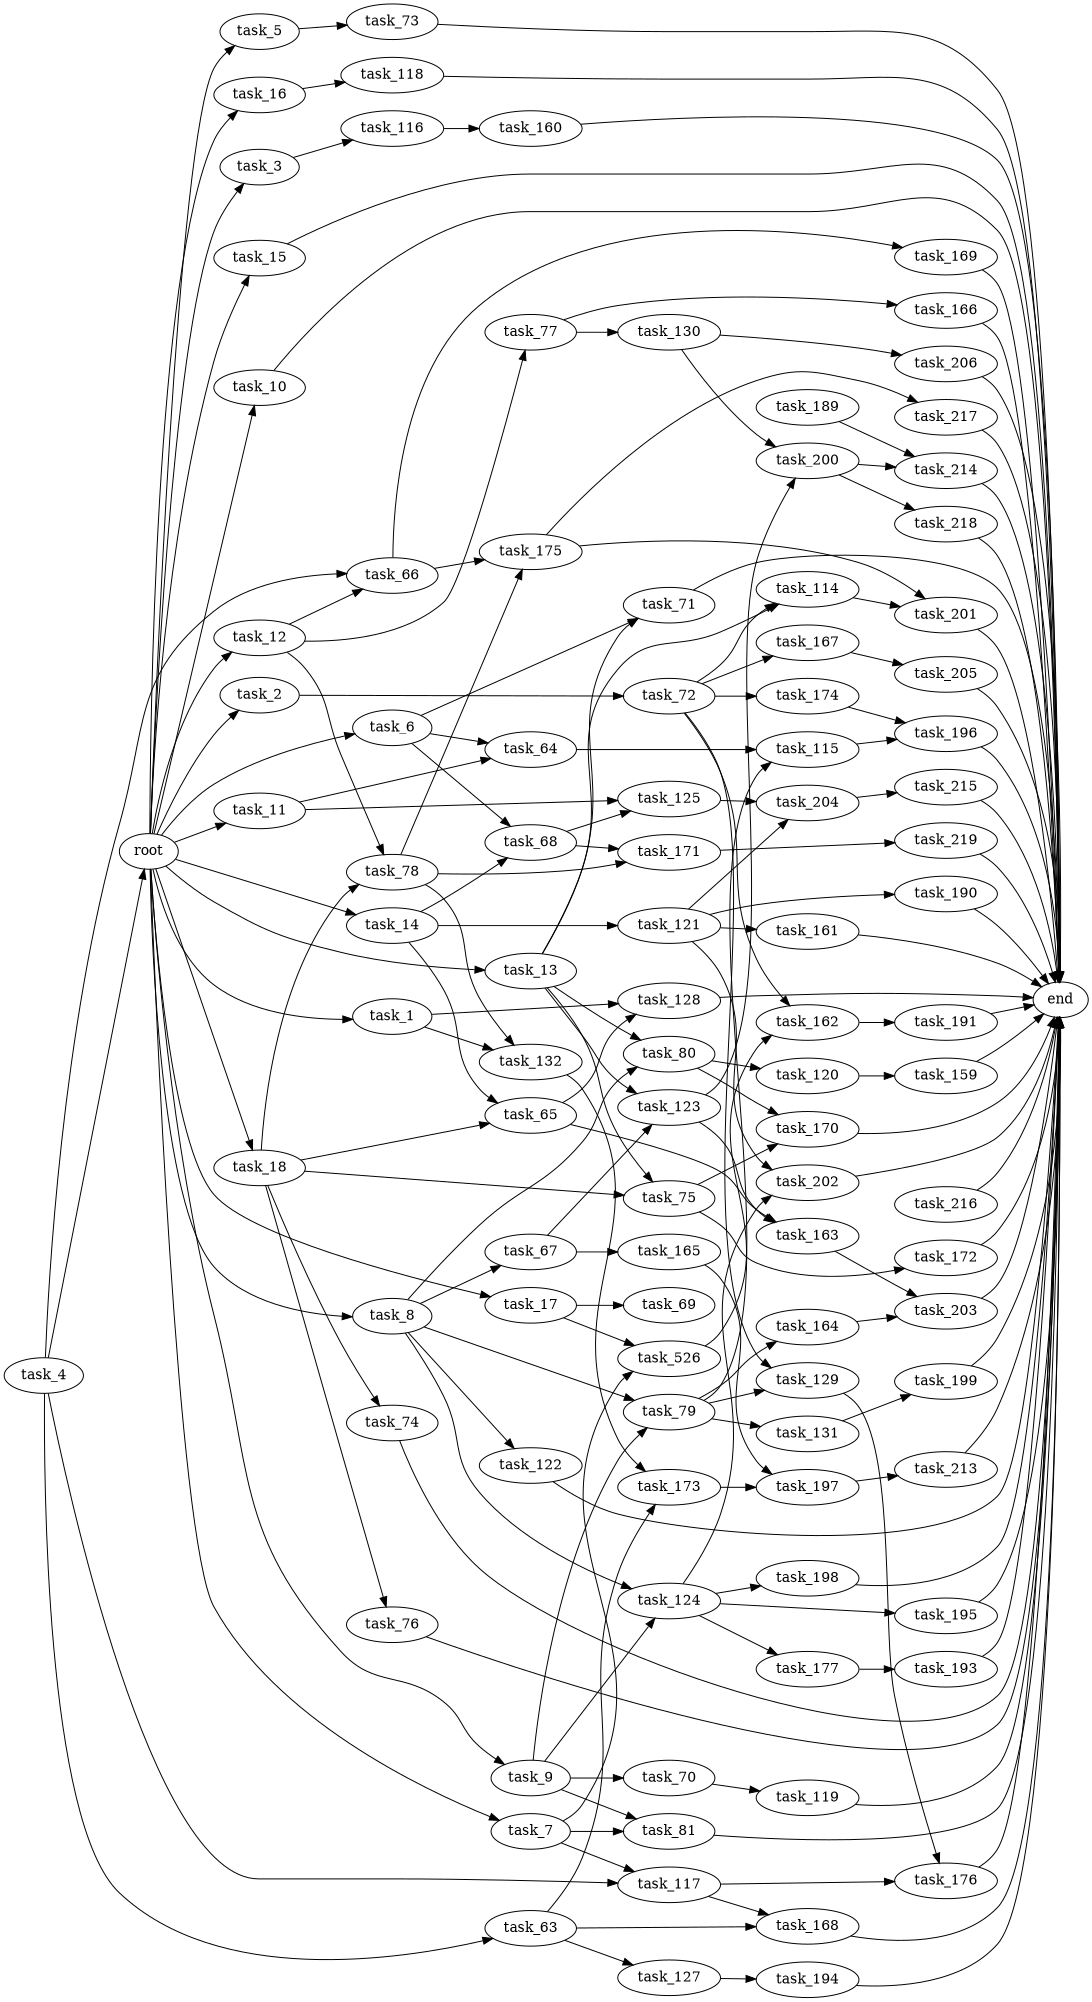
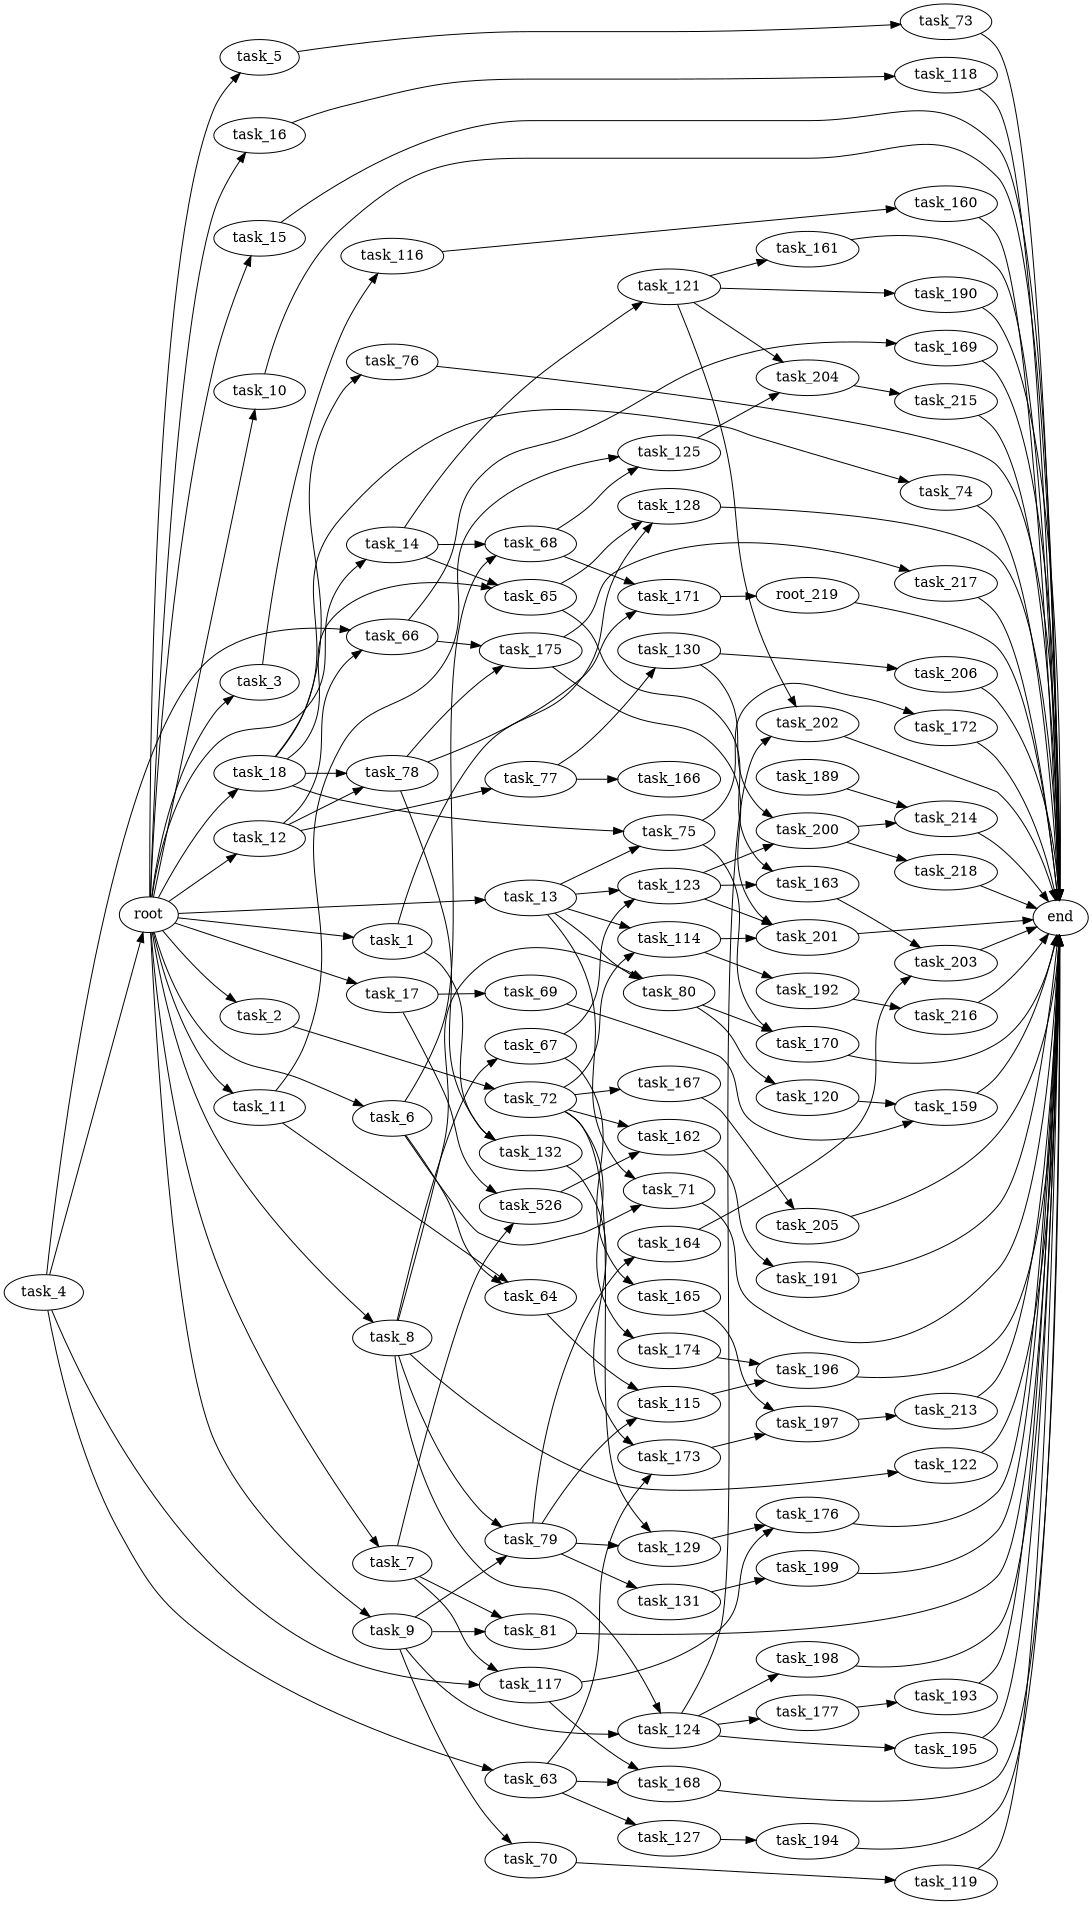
(1040, 642) -> none
(946, 841) -> (808, 595)
none -> (725, 907)
none -> (808, 991)
none -> (736, 1086)
